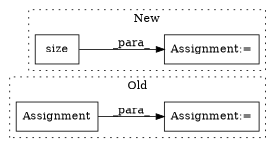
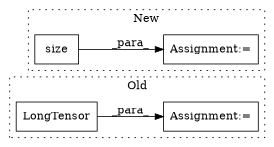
(57, 117) -> (57, 117)
